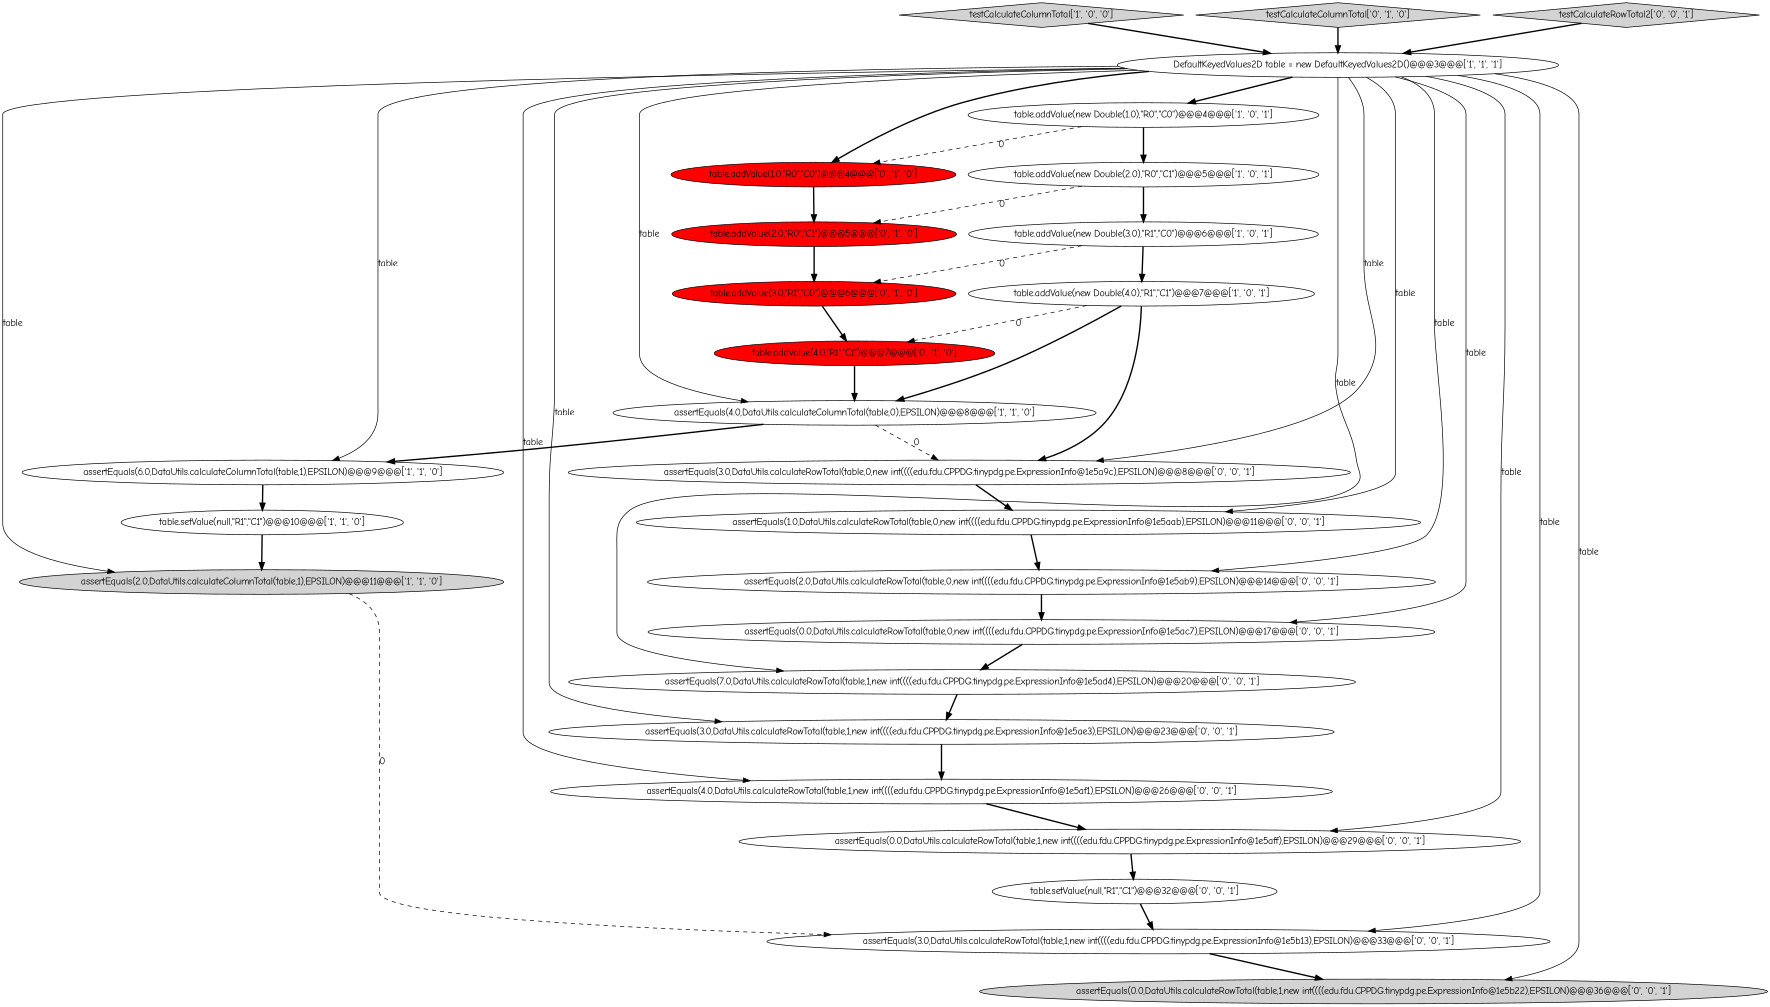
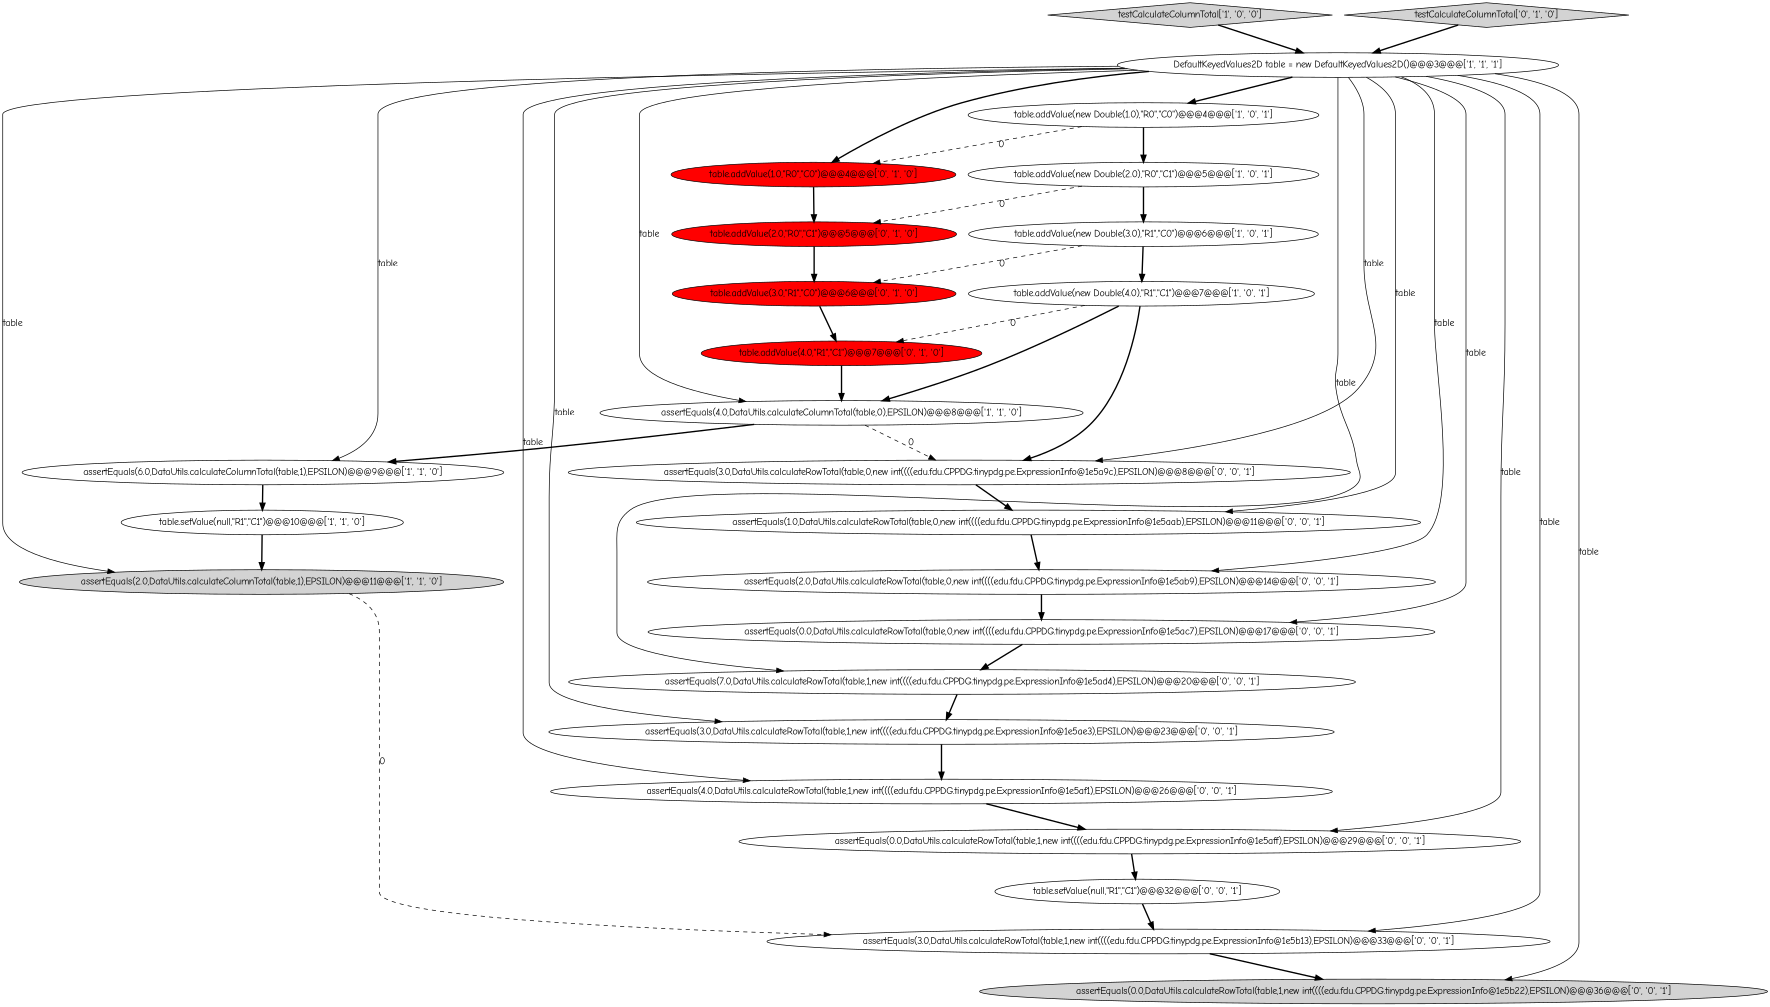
(1626, 15) -> none
